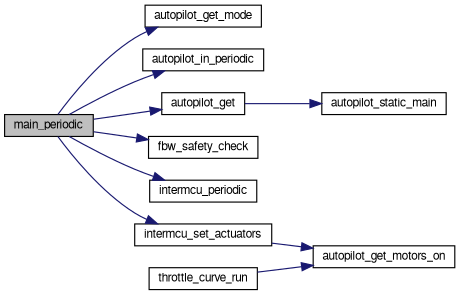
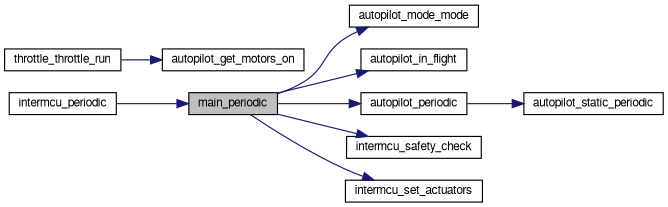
(203, 16) -> (414, 16)
(203, 60) -> (414, 60)
(203, 104) -> (414, 104)
(384, 104) -> (594, 104)
(203, 147) -> (414, 147)
(110, 158) -> (147, 104)
(287, 245) -> none
(203, 279) -> (63, 60)
